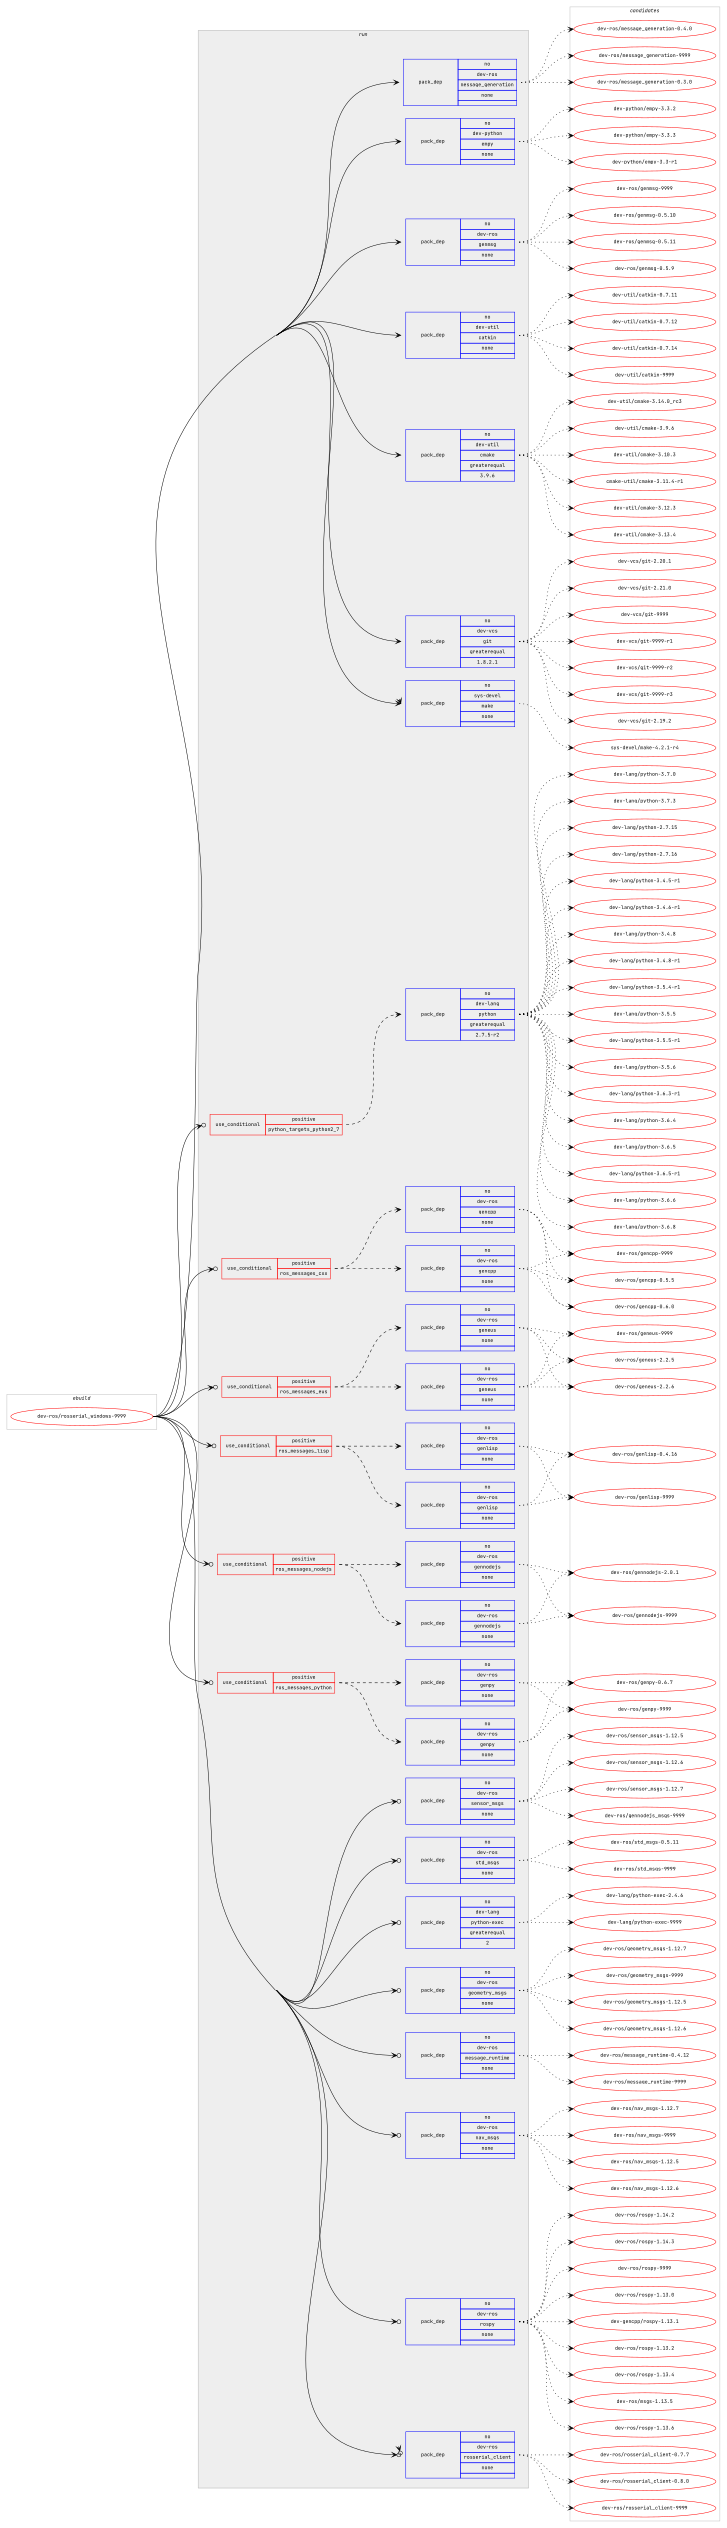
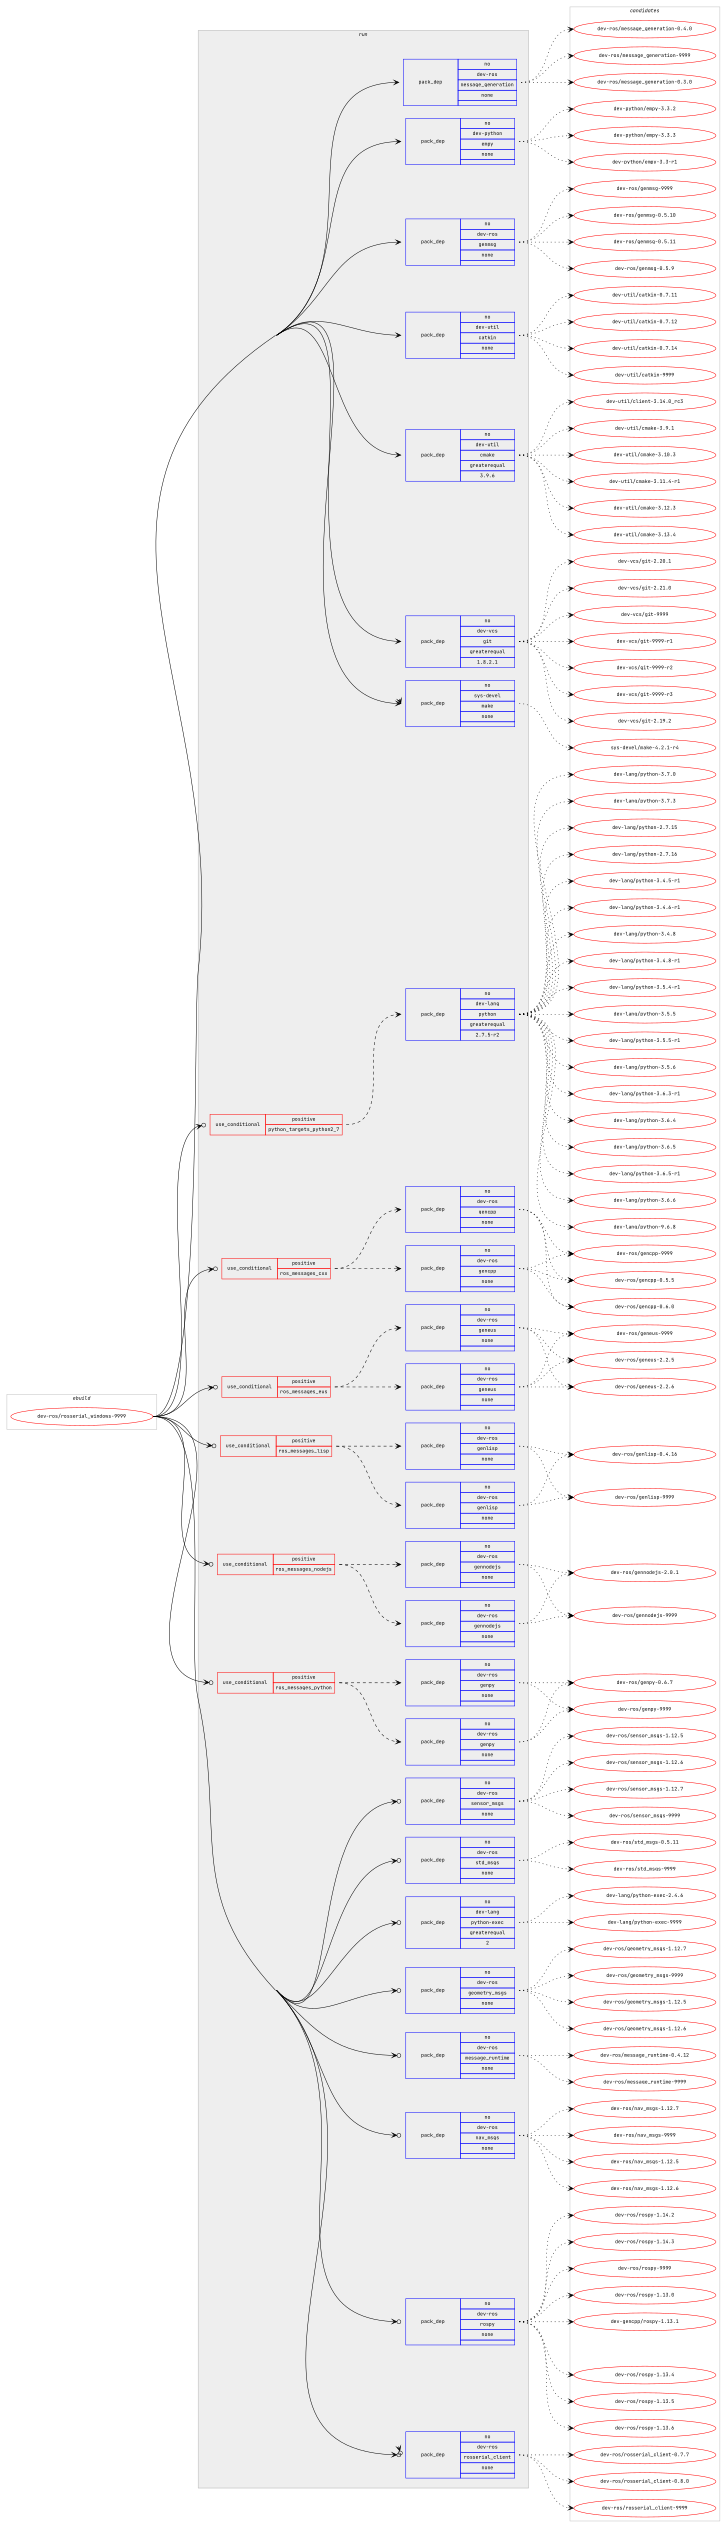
(645, 402) -> (645, 402)
(645, 428) -> (645, 428)
(645, 482) -> (645, 482)
(645, 1227) -> (645, 1227)
(645, 1816) -> (645, 1816)
(645, 2348) -> none
(645, 2402) -> (645, 2402)
